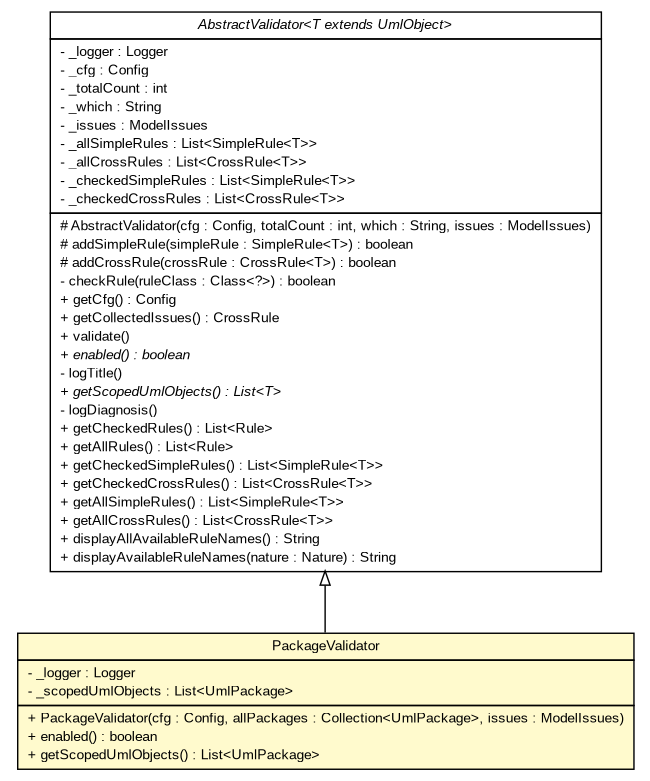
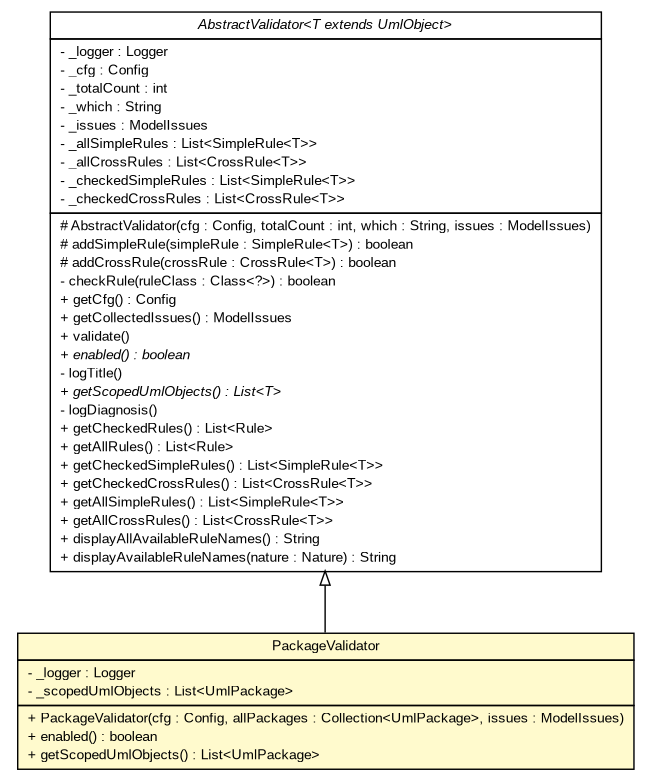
(170, 318) -> (176, 318)
